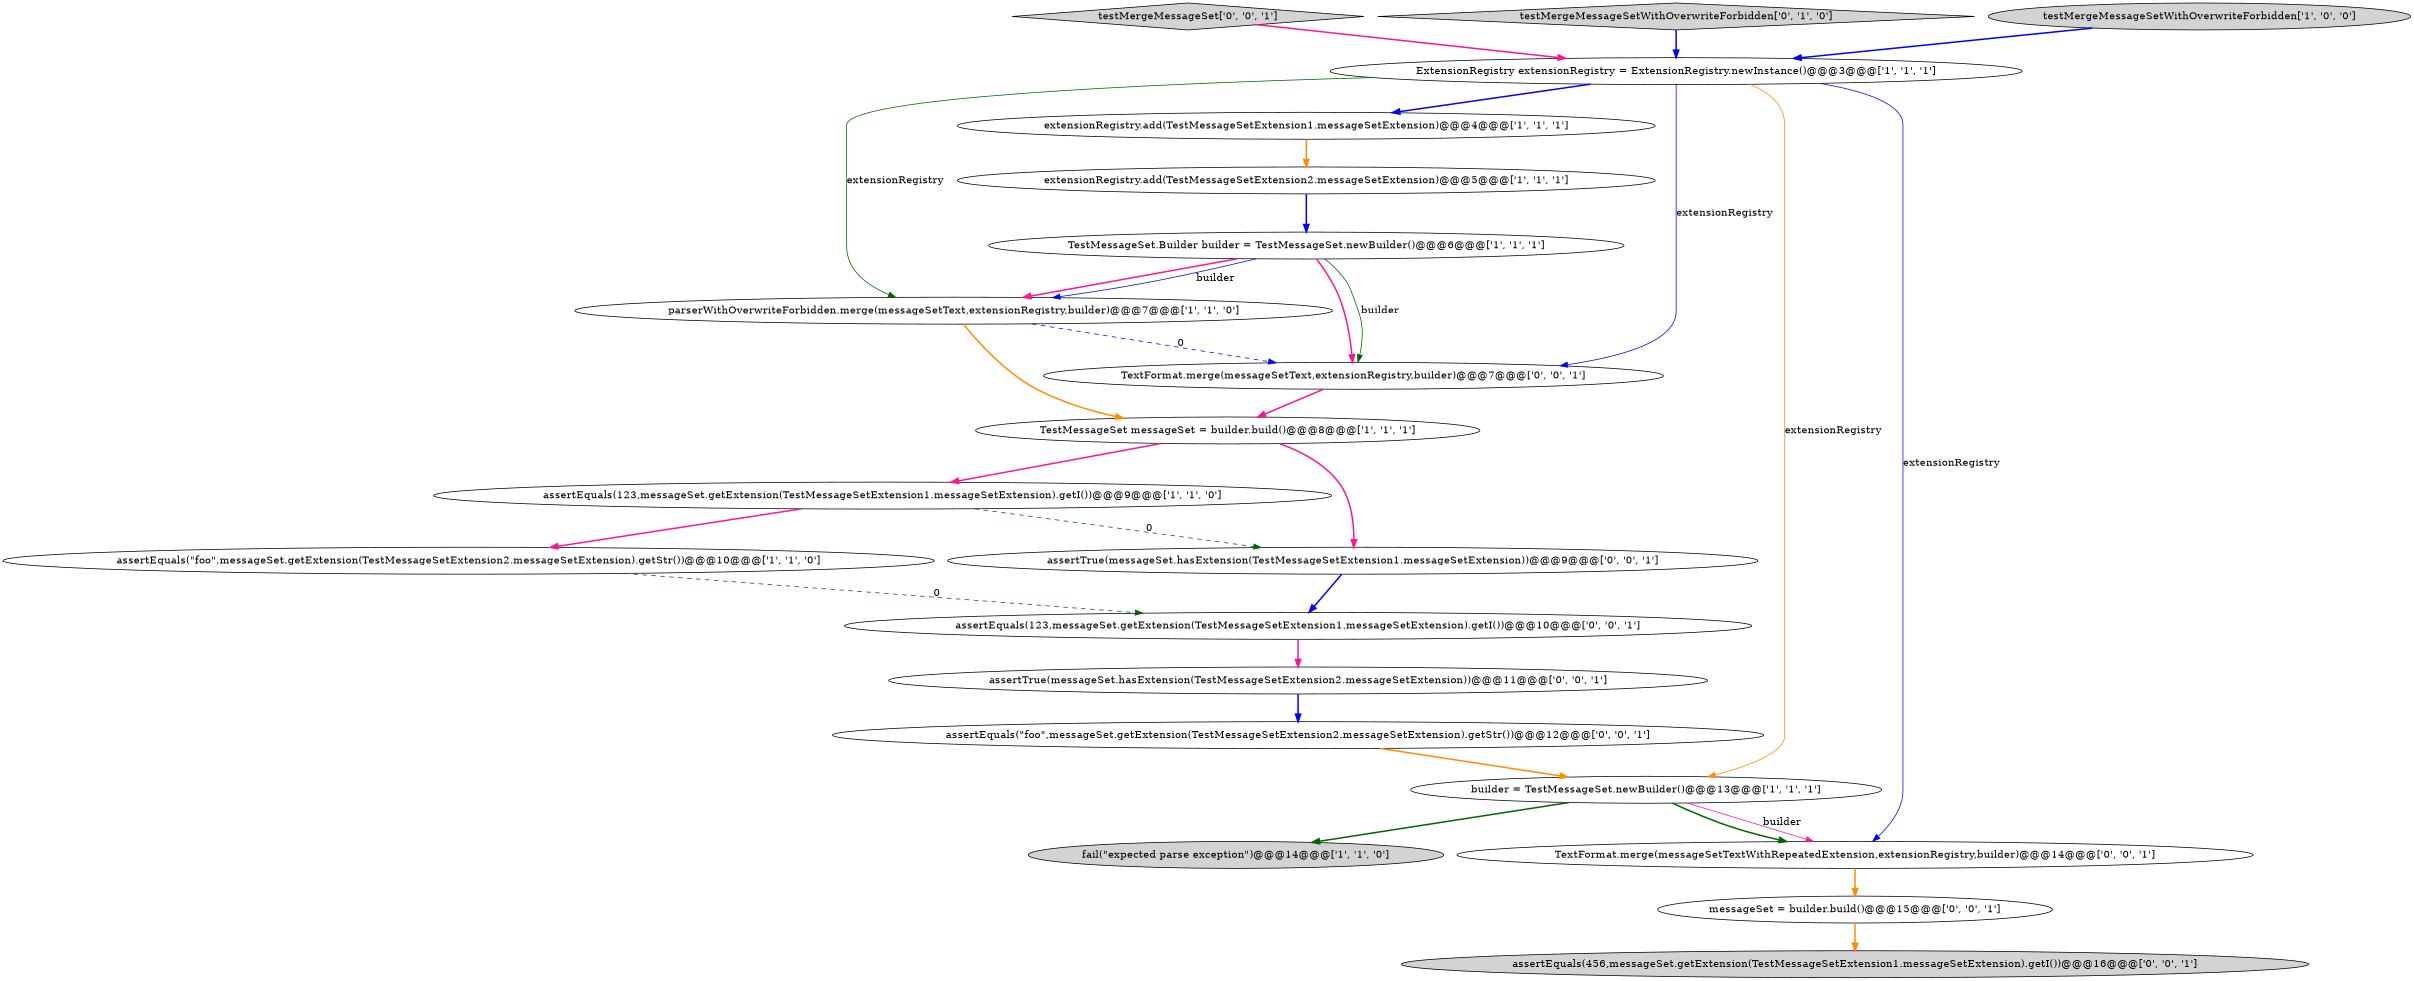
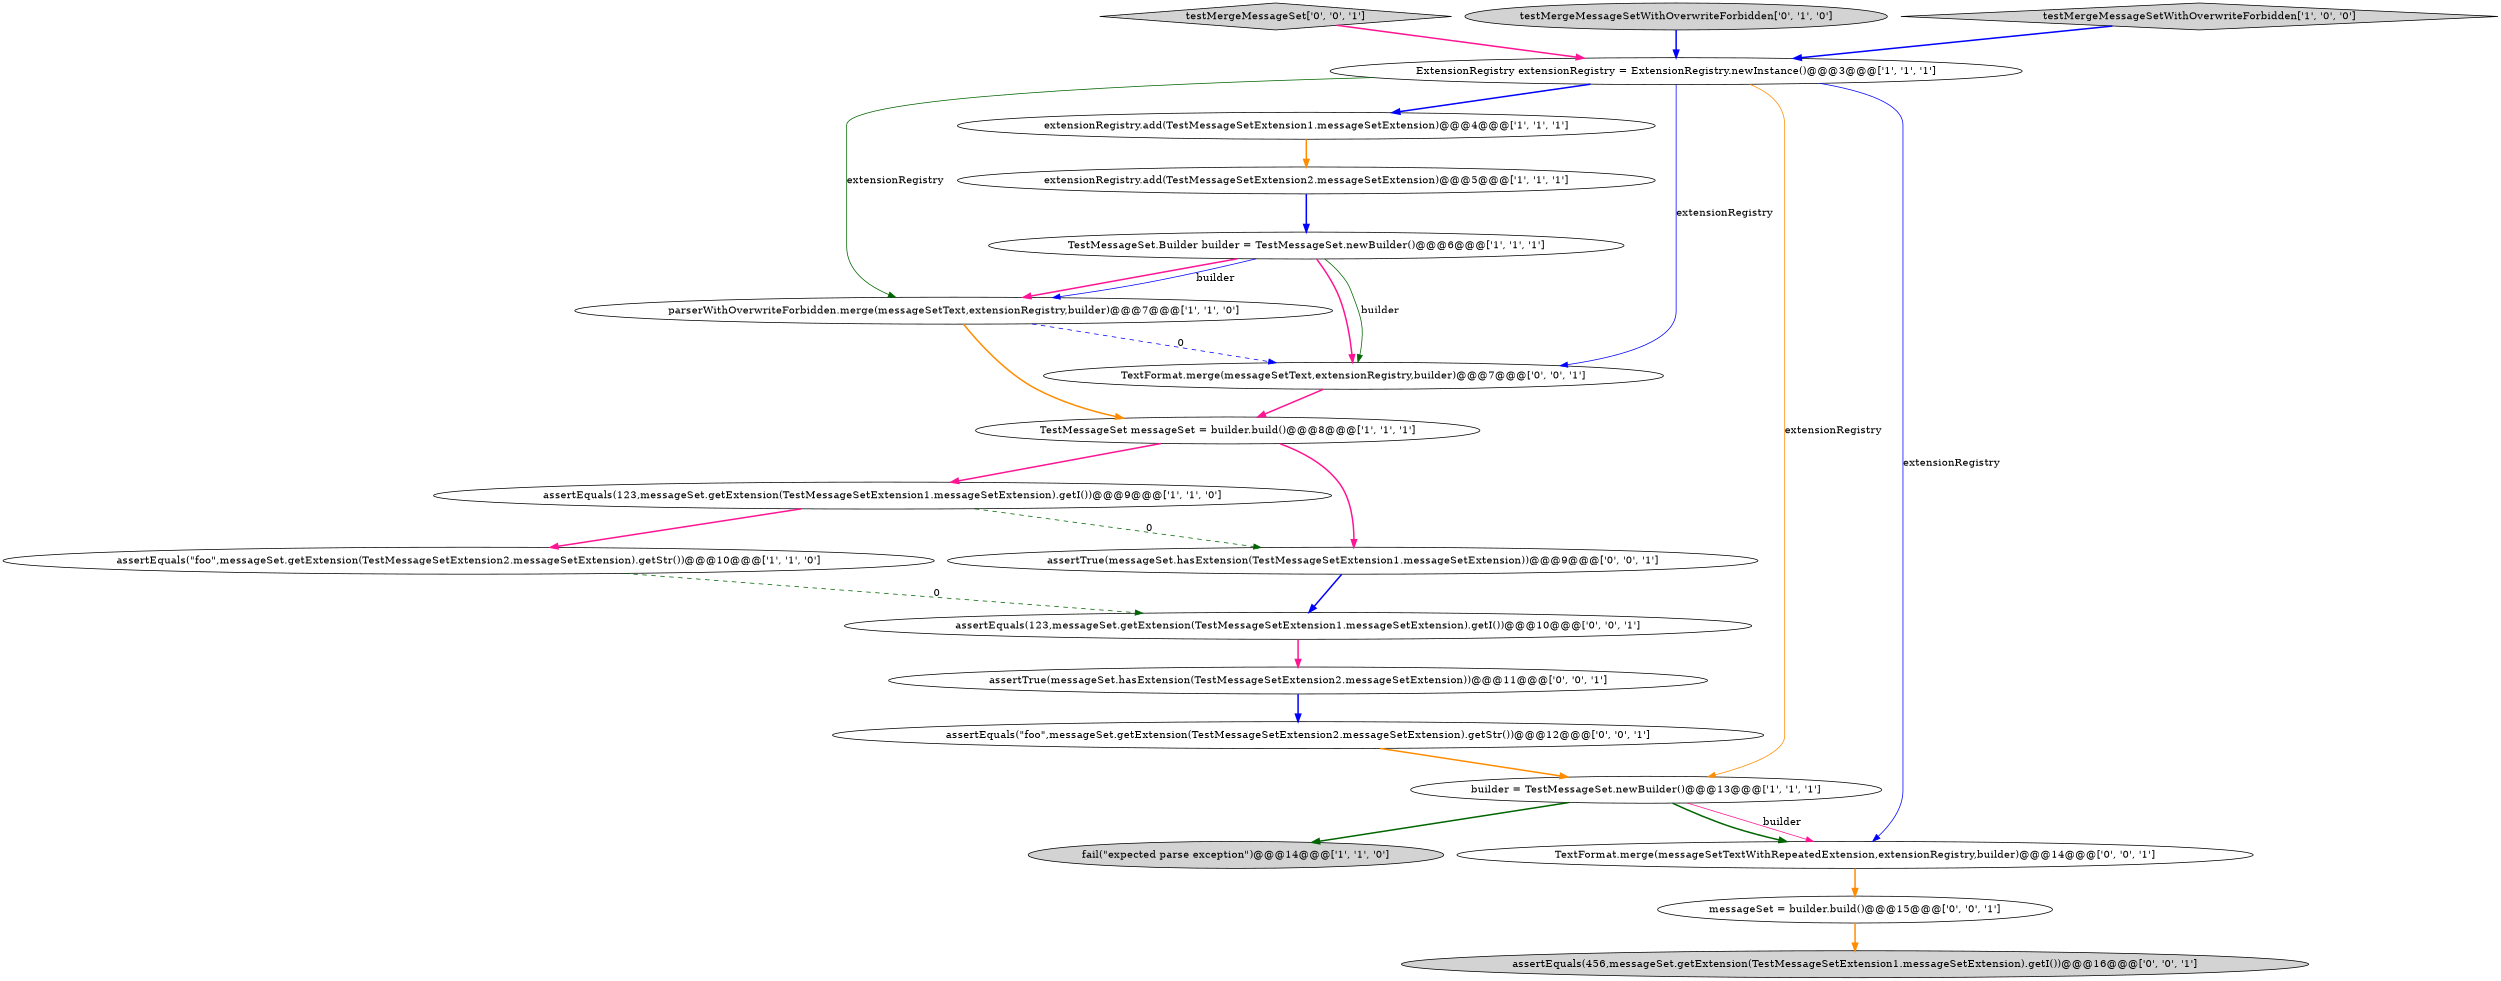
(1676, 16) -> (1676, 16)
(2199, 16) -> (2199, 16)
